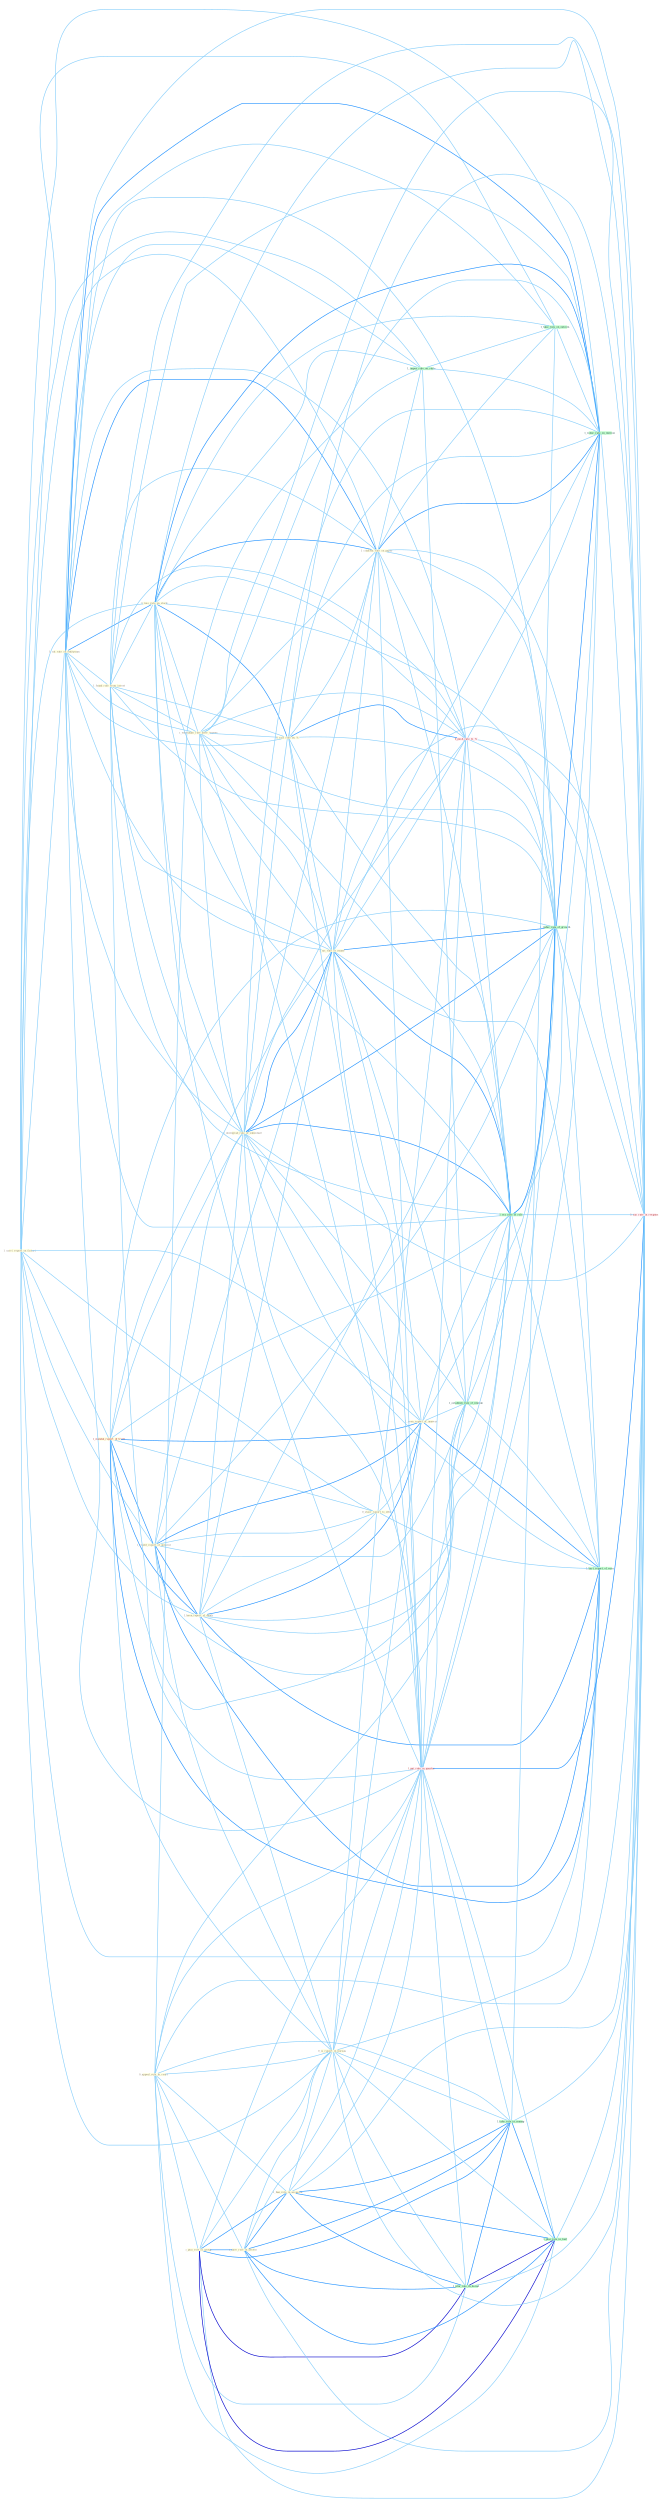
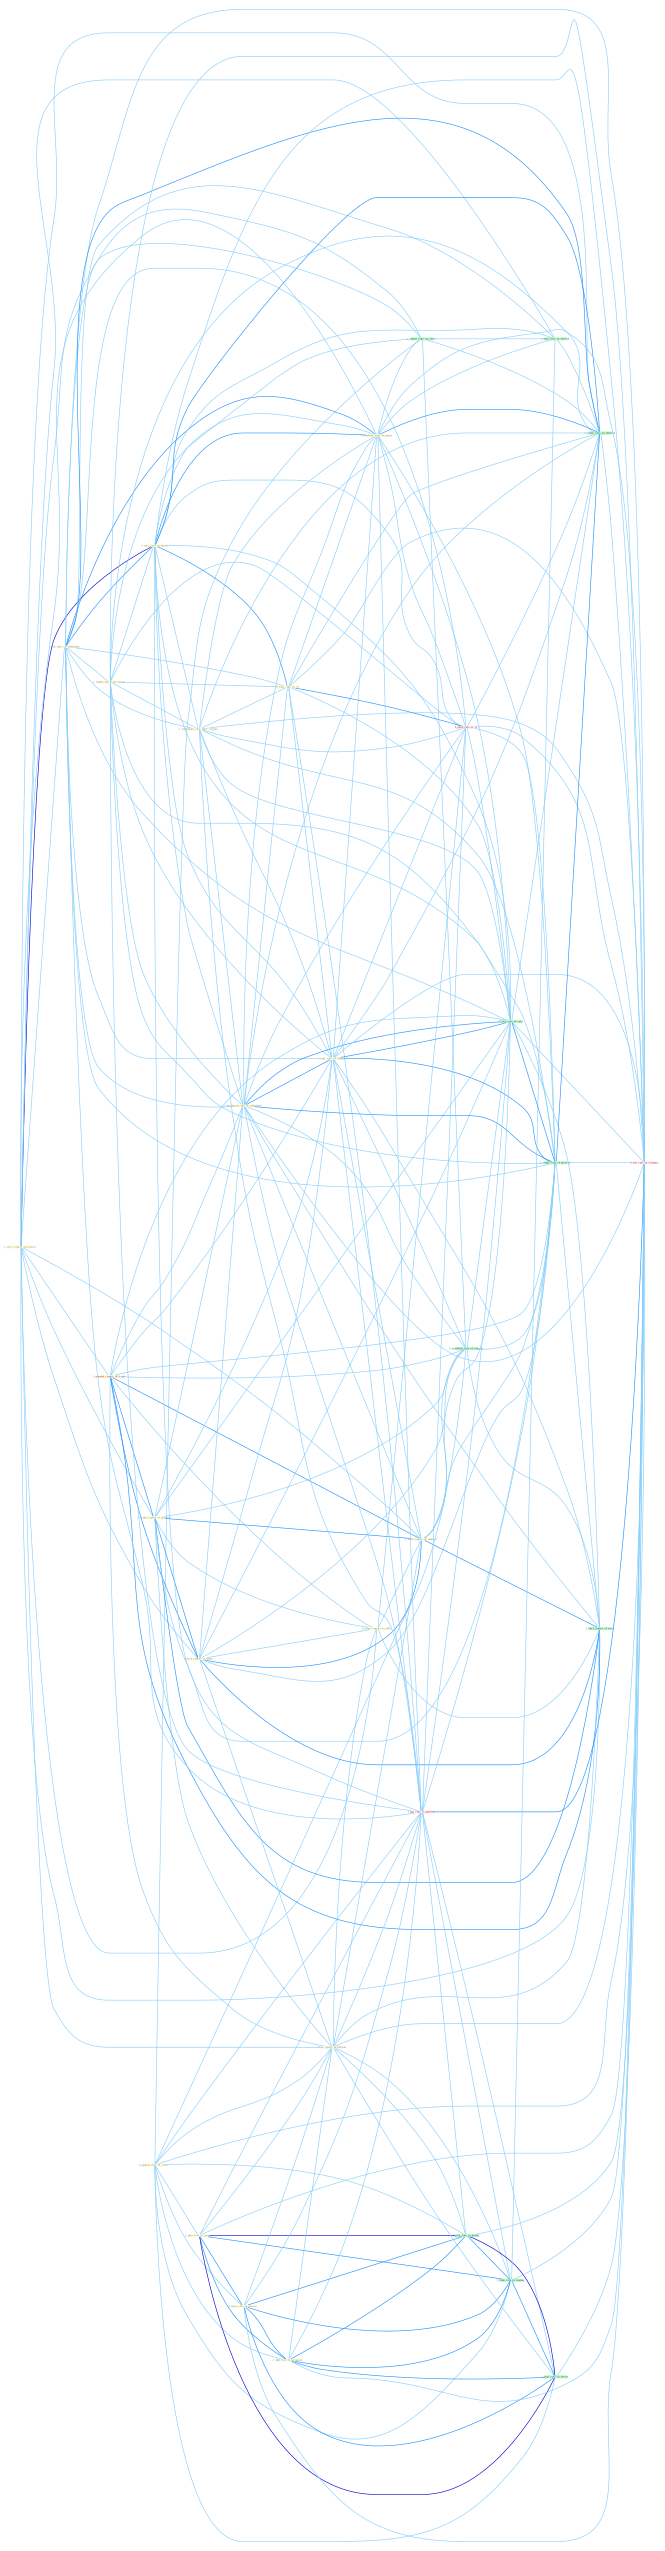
(37, 736) -> (33, 874)
(478, 770) -> none
(568, 1143) -> none
(556, 2239) -> (556, 2377)
